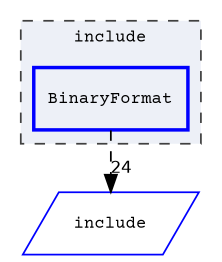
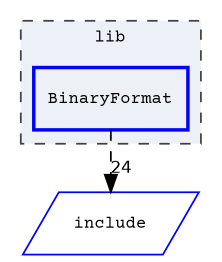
(111, 37) -> (111, 37)
